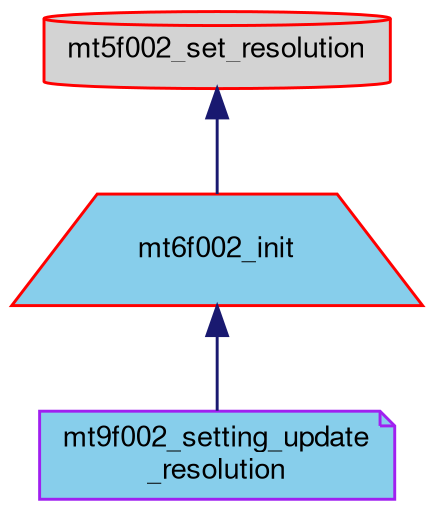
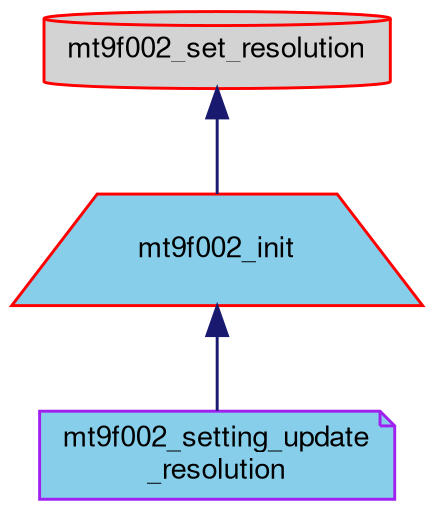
(217, 50) -> (217, 50)
(217, 250) -> (217, 250)
